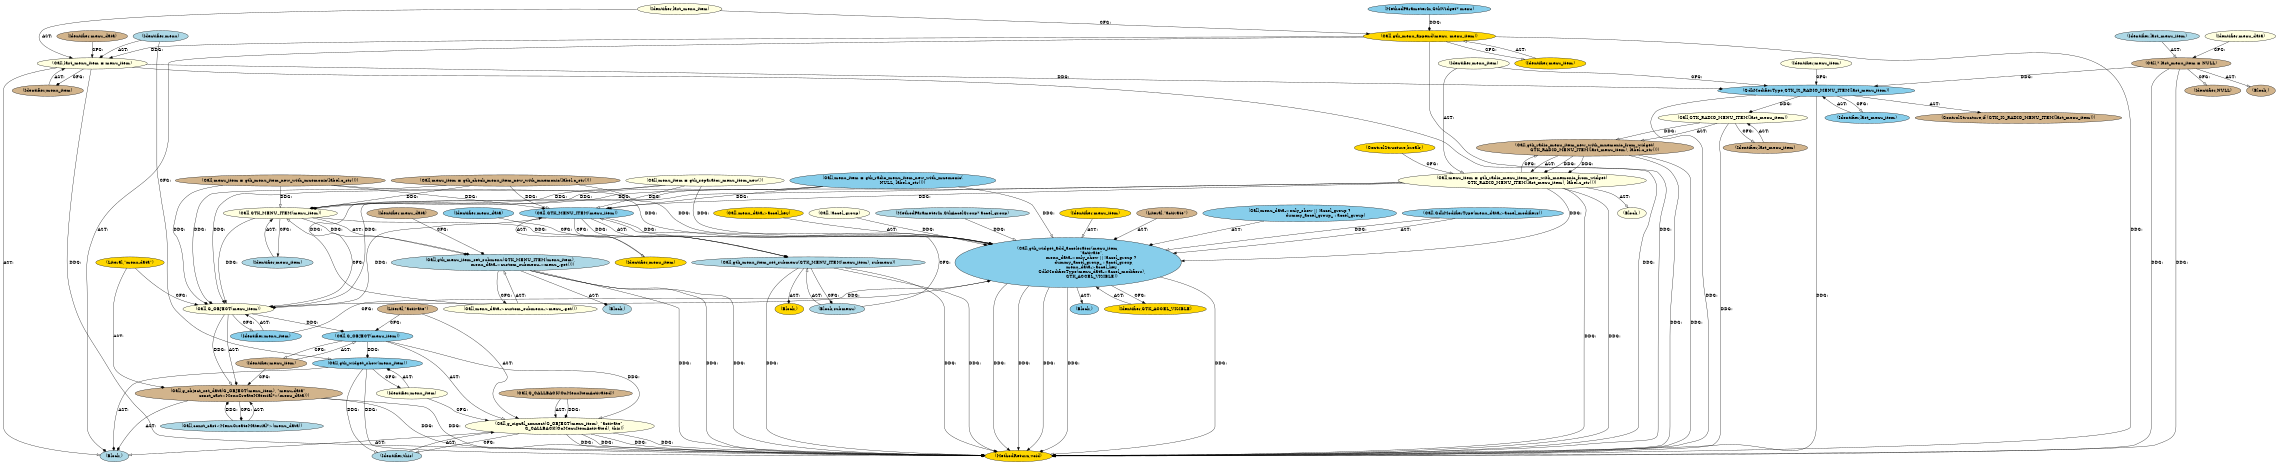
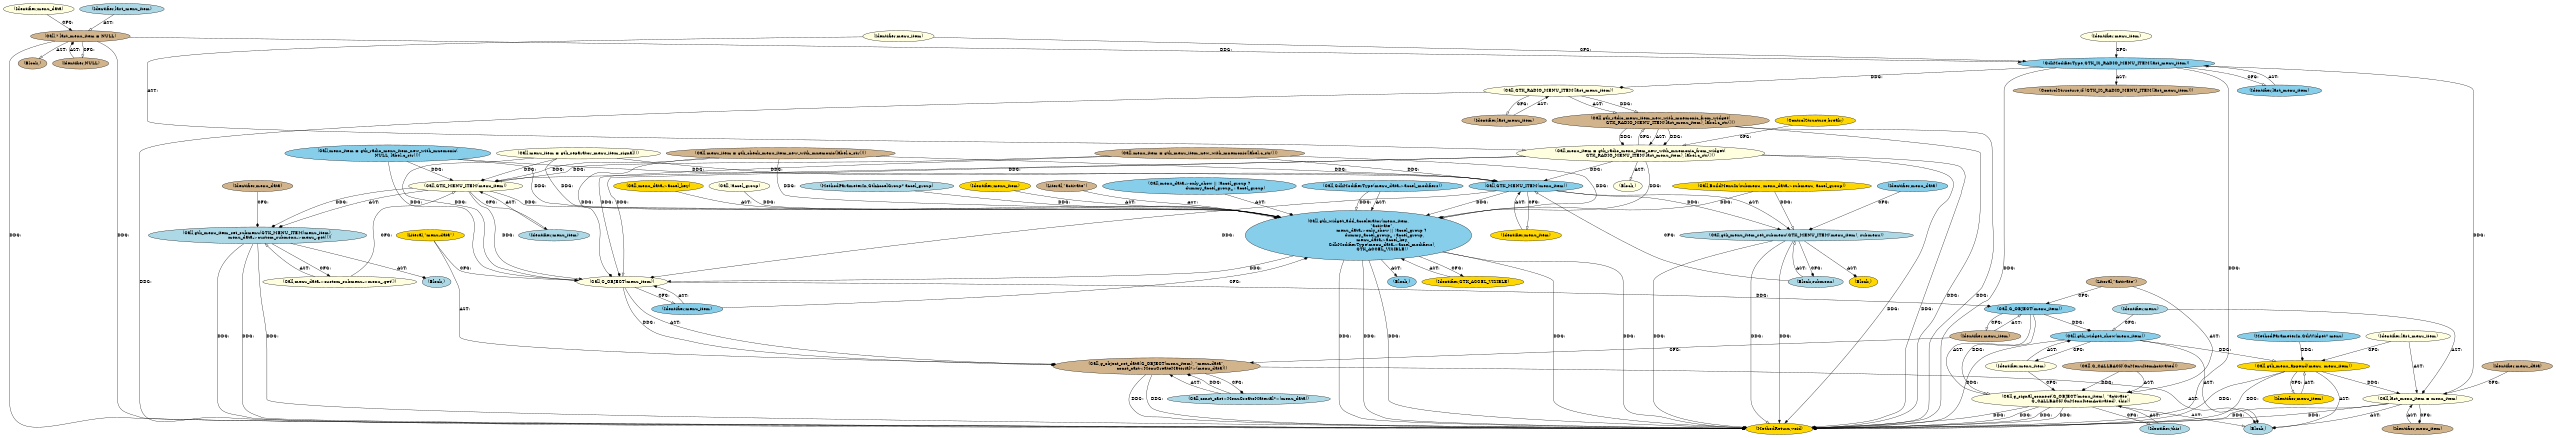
none -> (70, 52)
(932, 77) -> (2473, 116)
(705, 180) -> (578, 153)
none -> (1772, 186)
(348, 414) -> (2206, 350)
